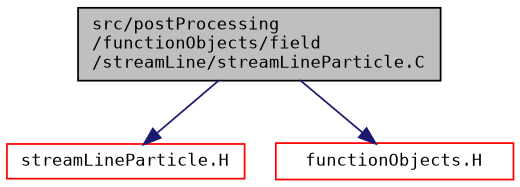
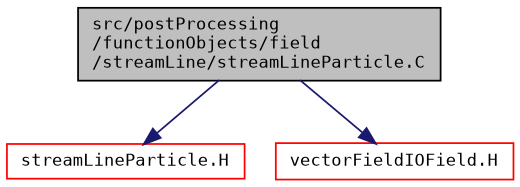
(395, 161) -> (395, 161)
